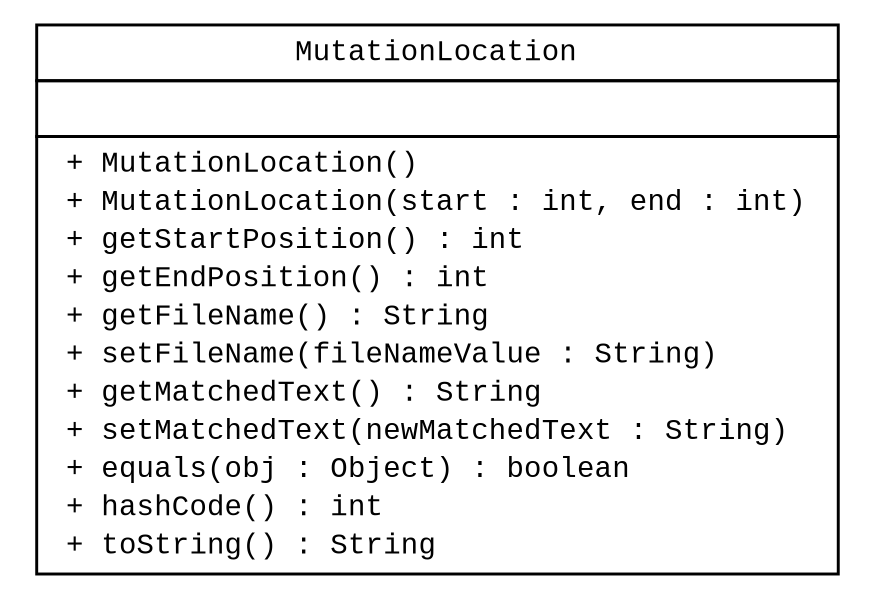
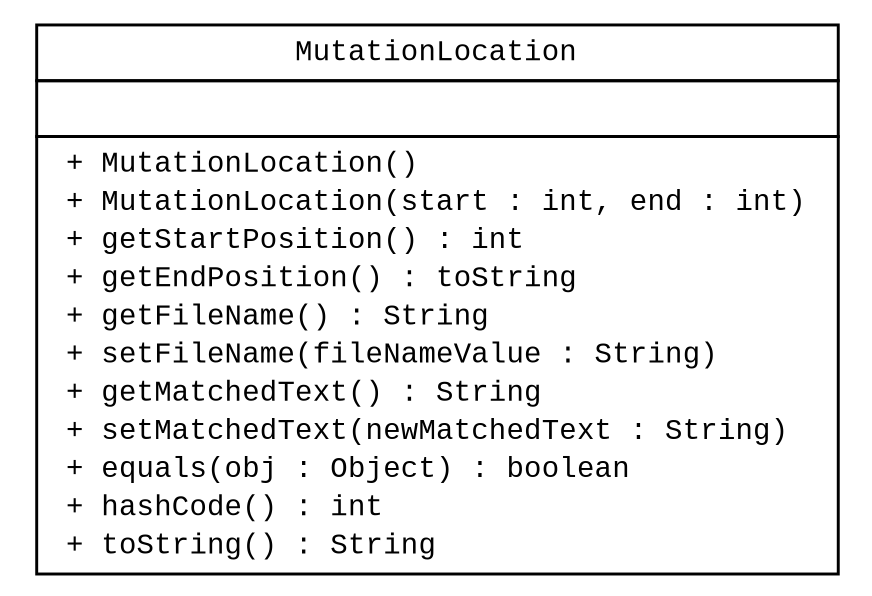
(279, 277) -> (323, 277)
